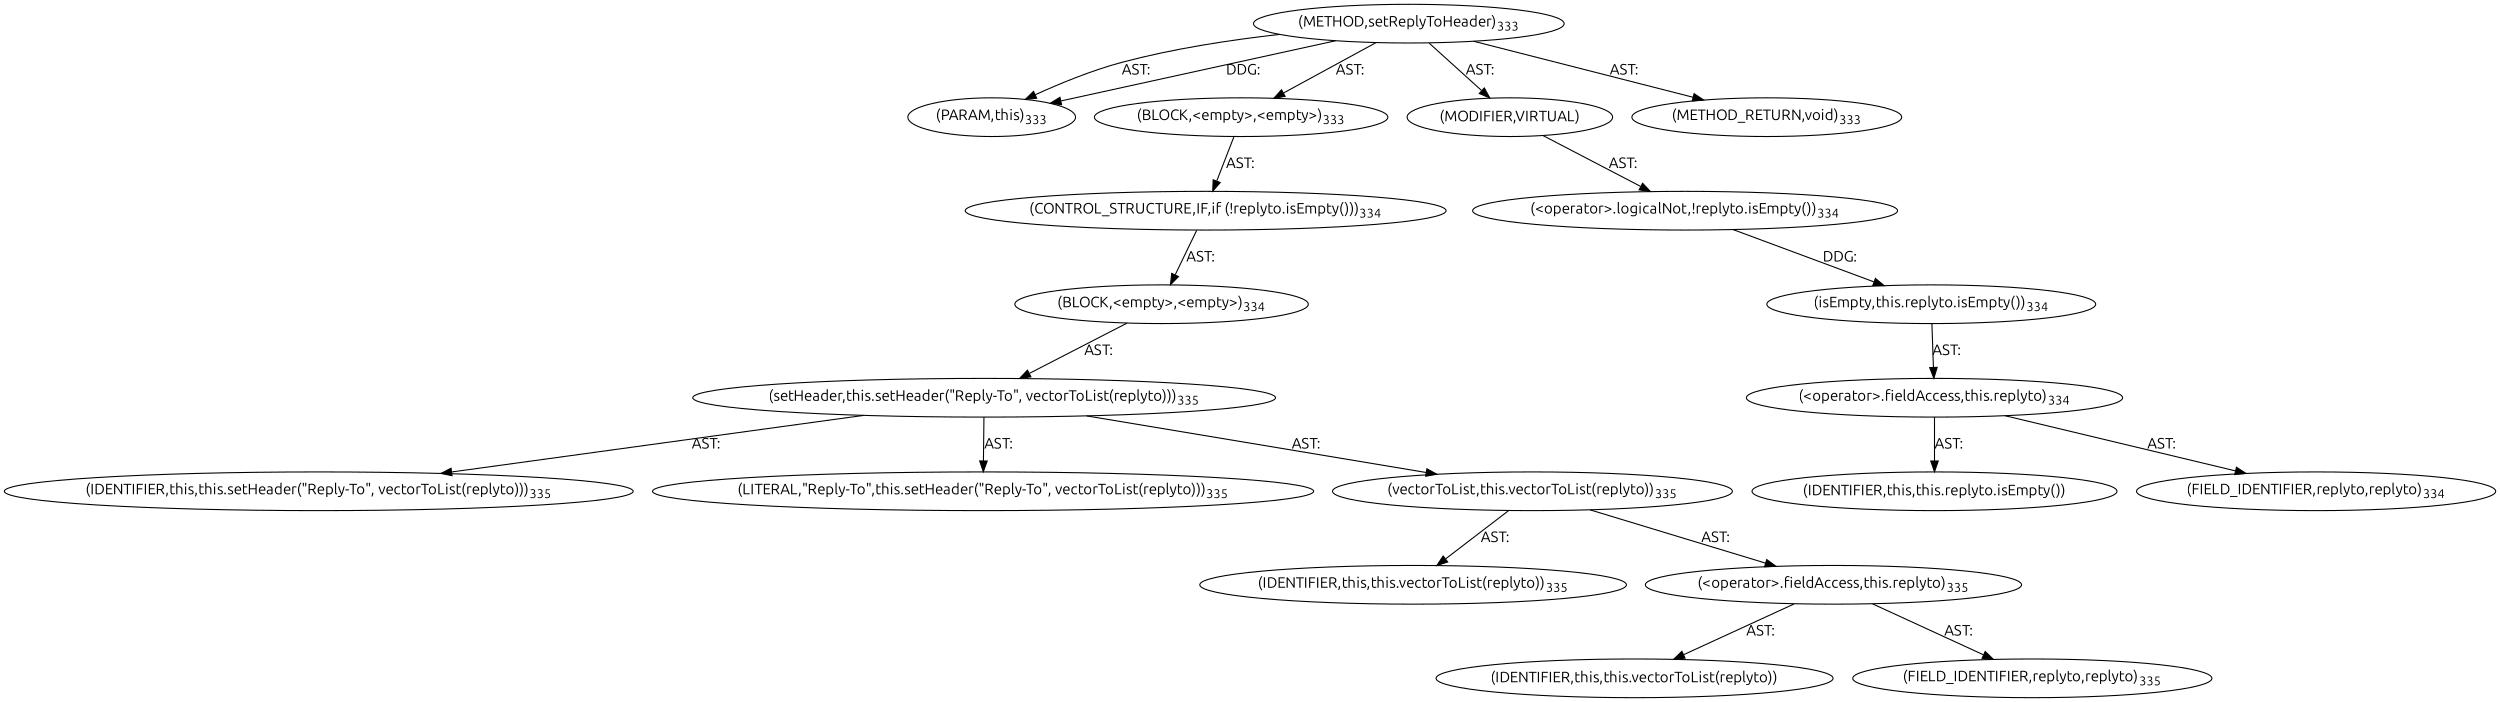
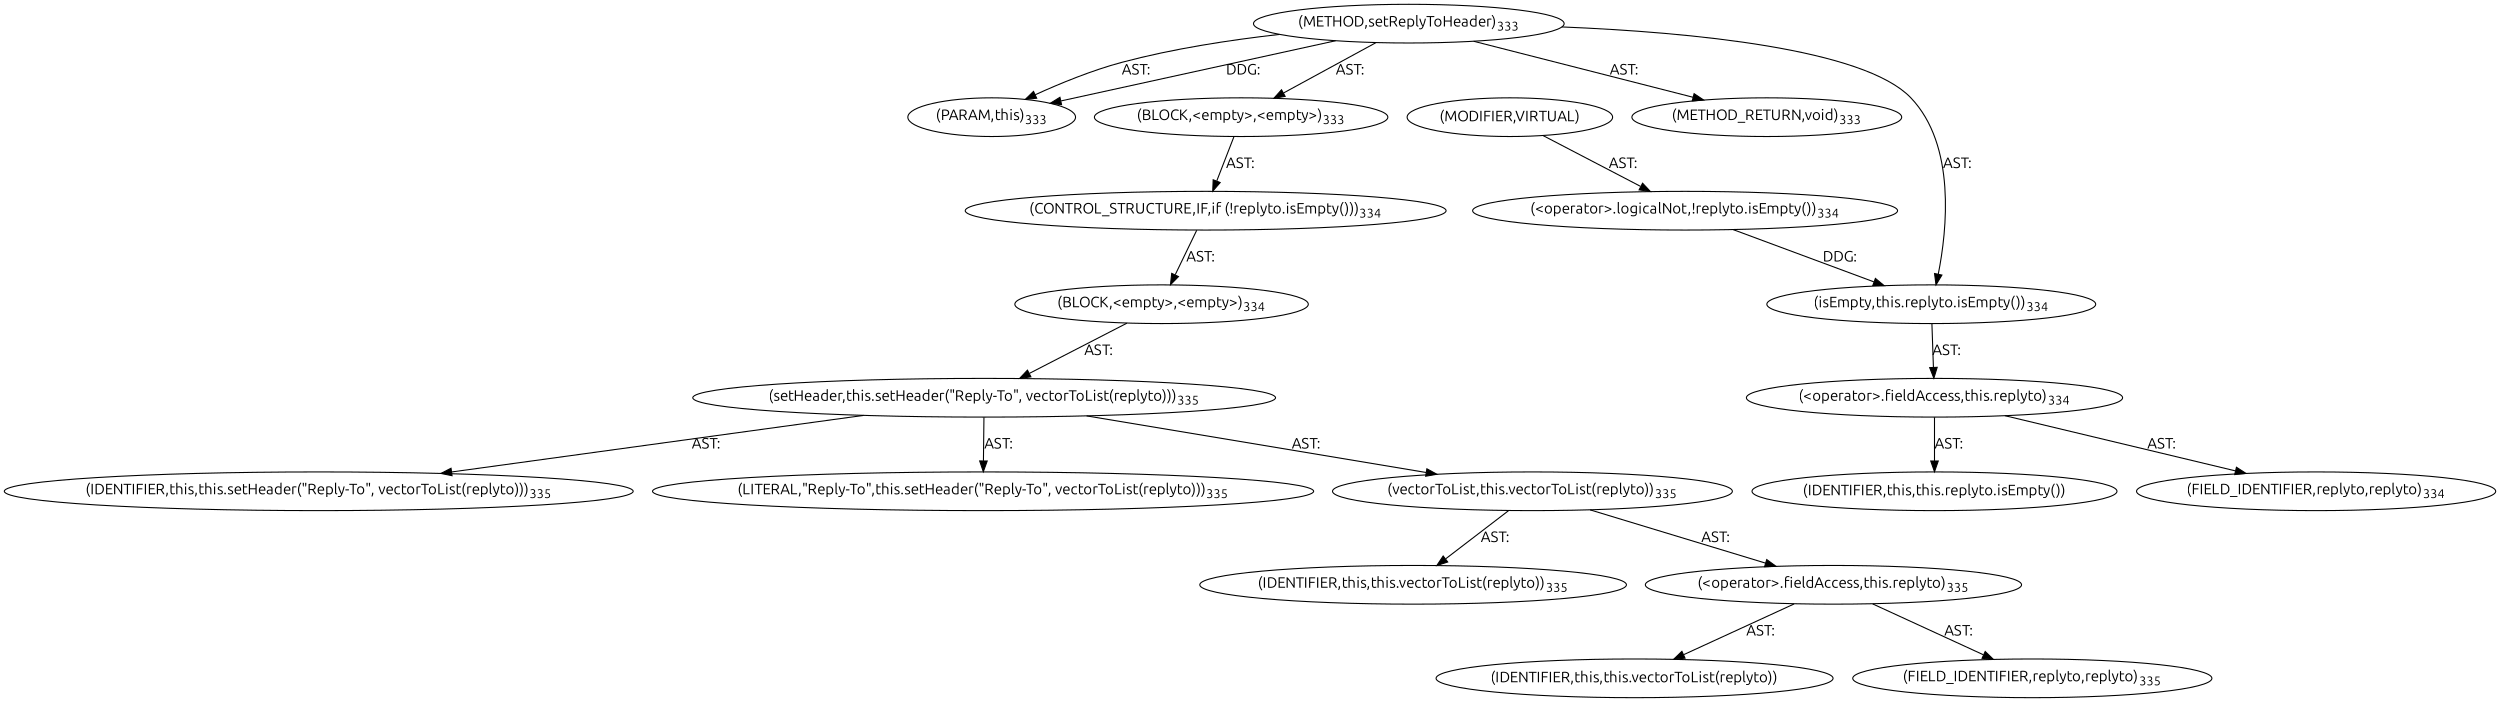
(1455, 67) -> (1832, 60)
